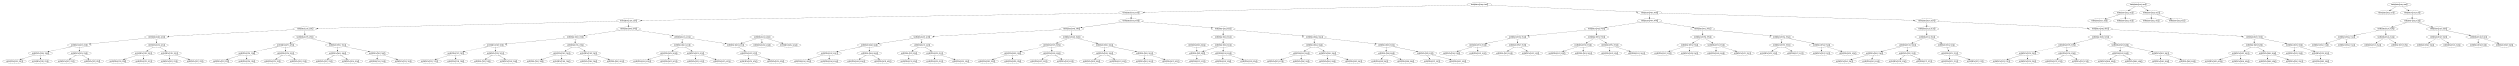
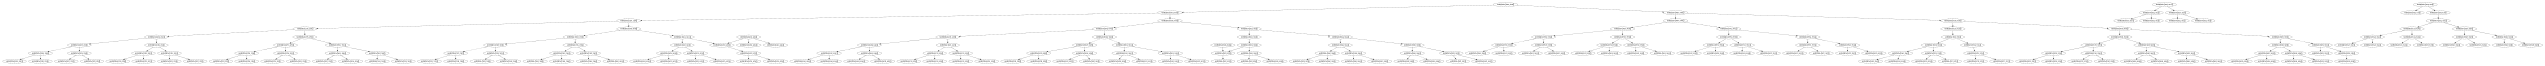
none -> (935, 61)
